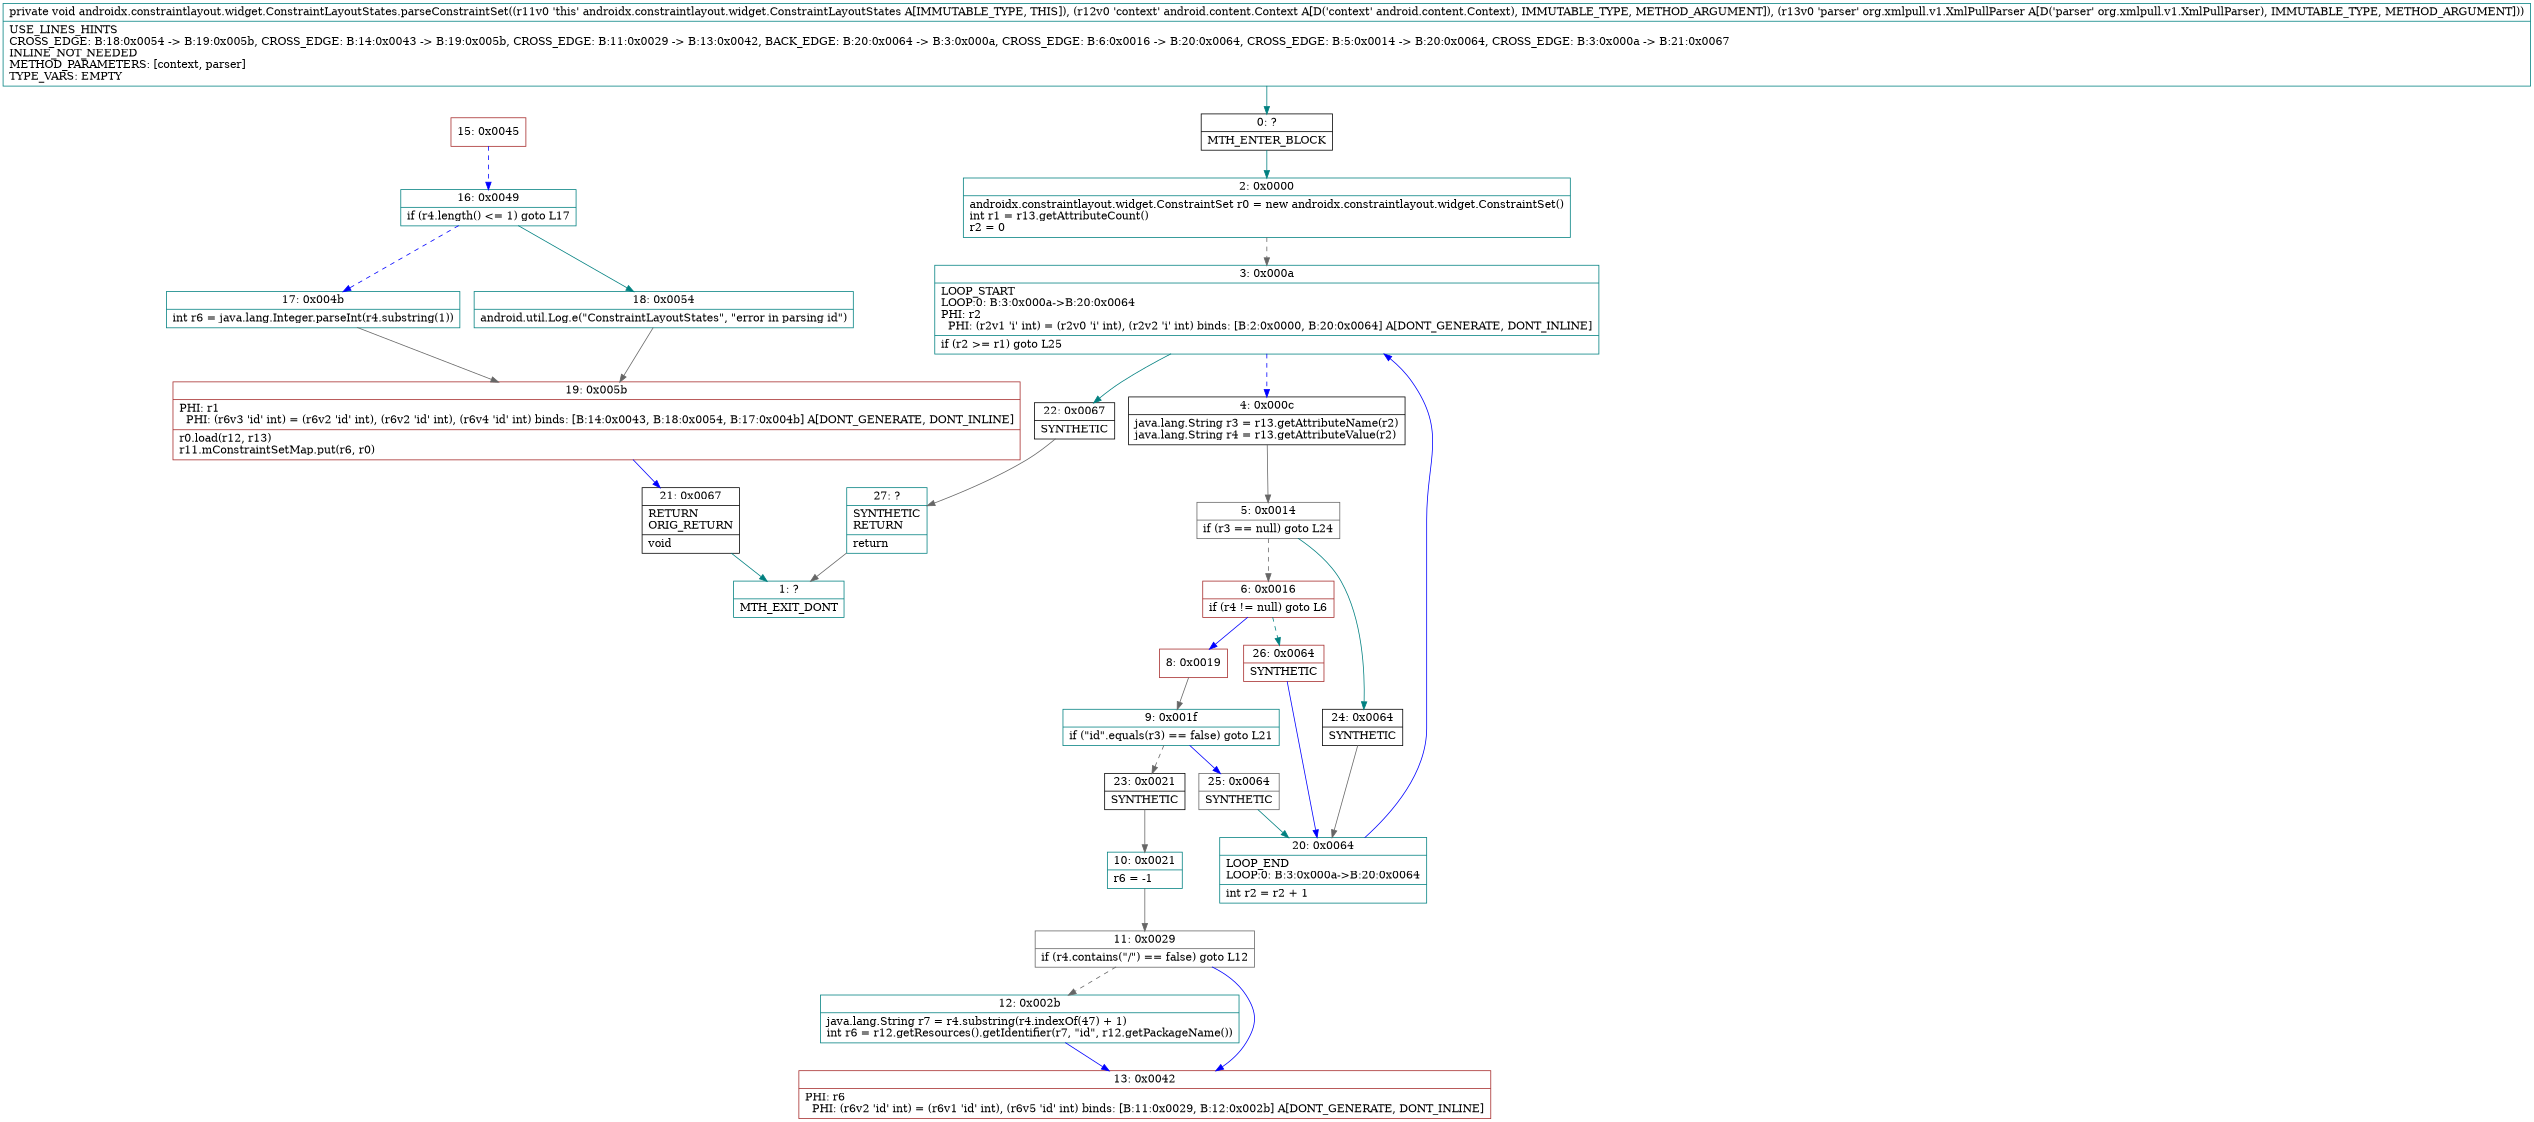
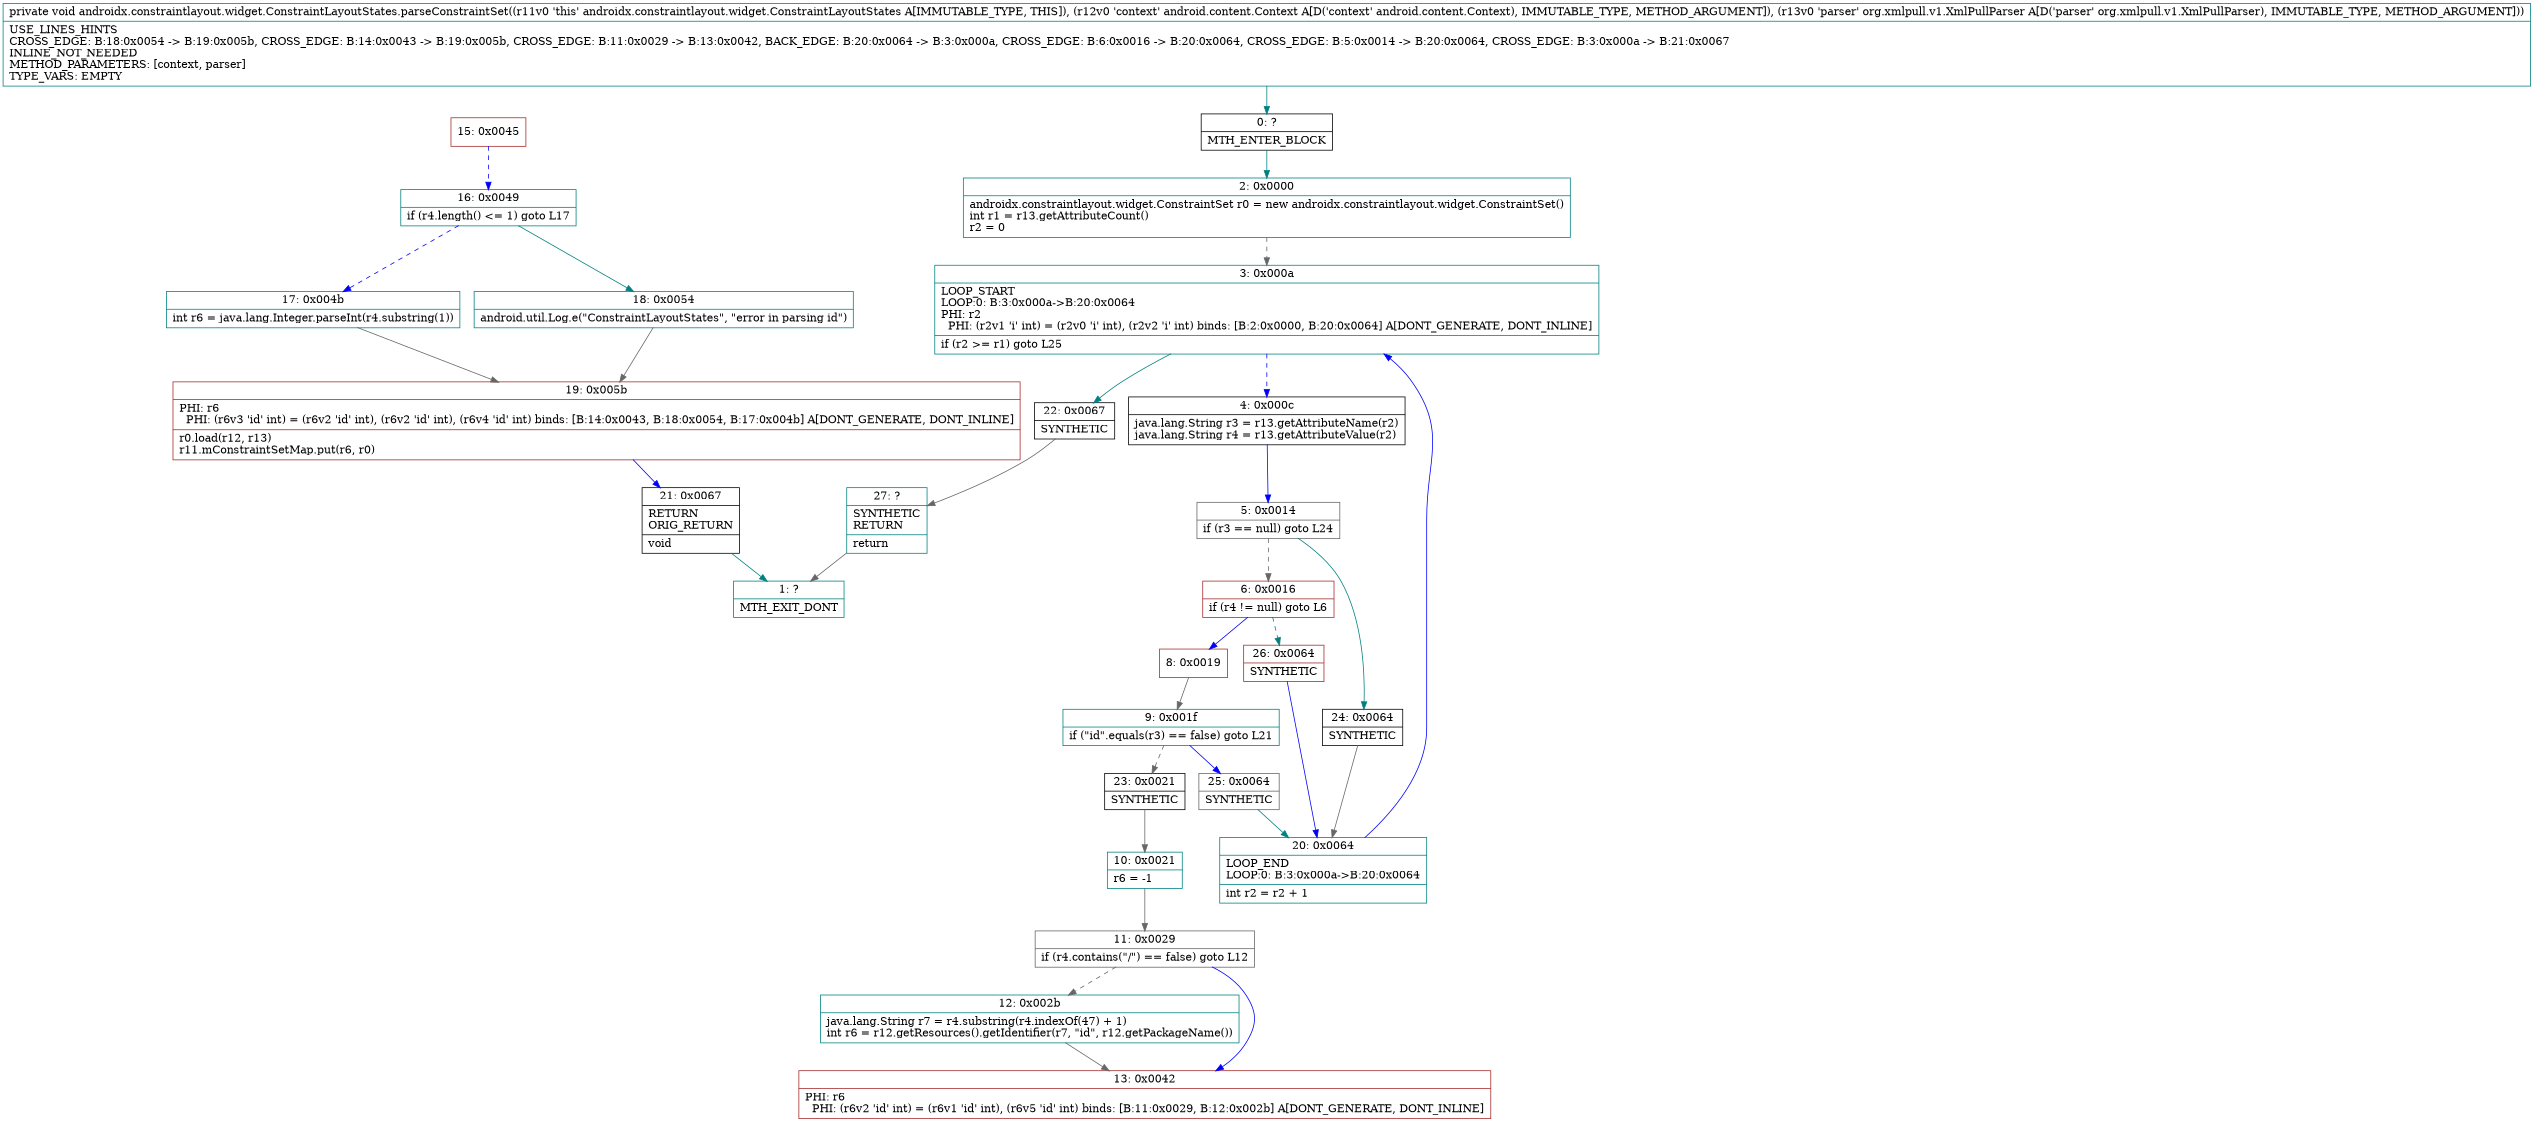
(201, 409) -> (201, 409)
(1268, 470) -> (1268, 470)
(1084, 1055) -> (1084, 1055)
